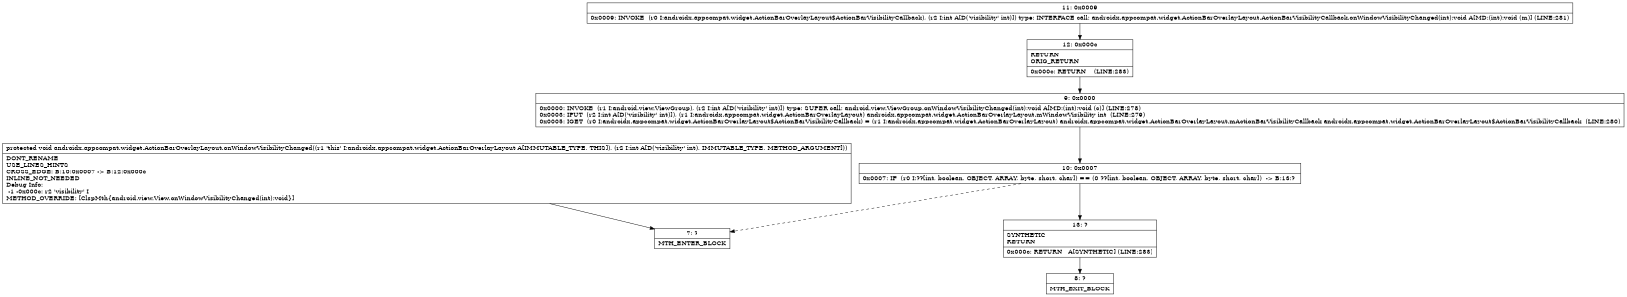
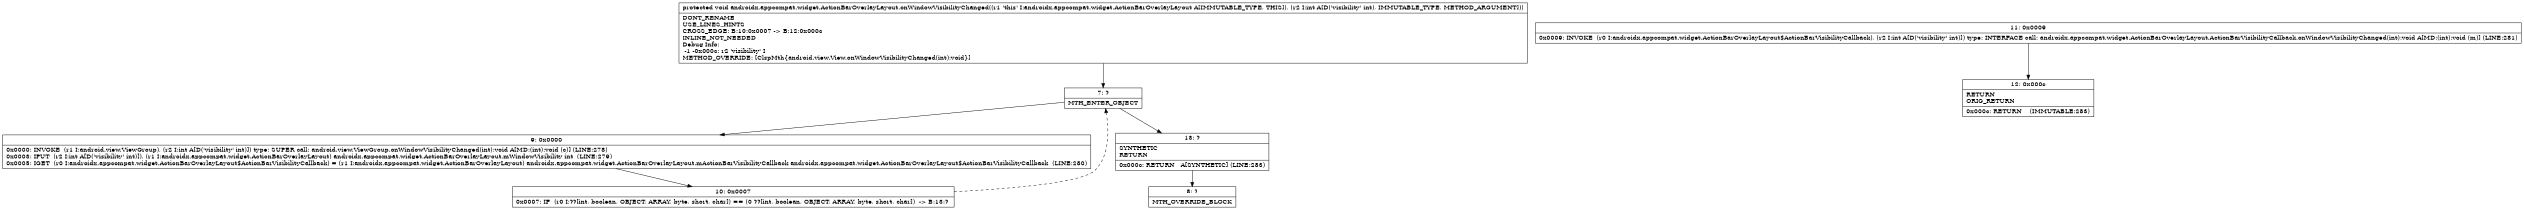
(1080, 72) -> (2028, 111)
(1080, 83) -> (894, 118)
(1080, 199) -> (1139, 120)
(692, 243) -> (1103, 103)
(1080, 289) -> (1192, 202)
